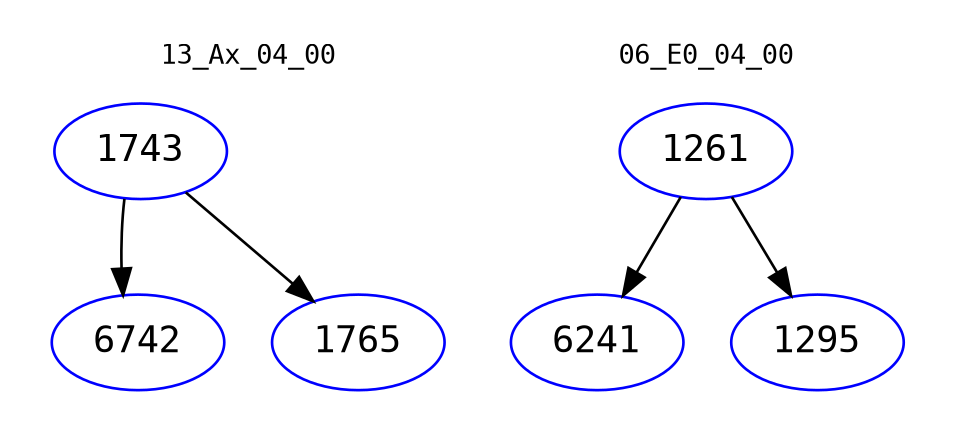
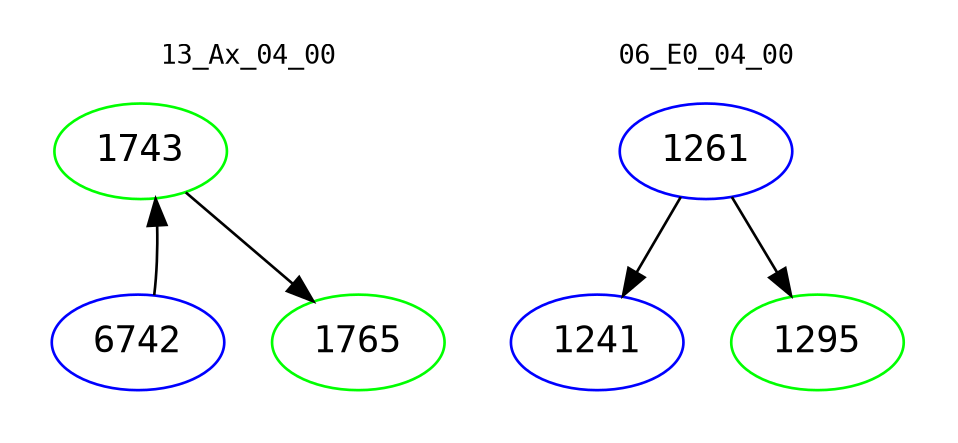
(141, 151) -> (141, 151)
(122, 233) -> (157, 261)
(358, 342) -> (358, 342)
(597, 342) -> (597, 342)
(817, 342) -> (817, 342)
